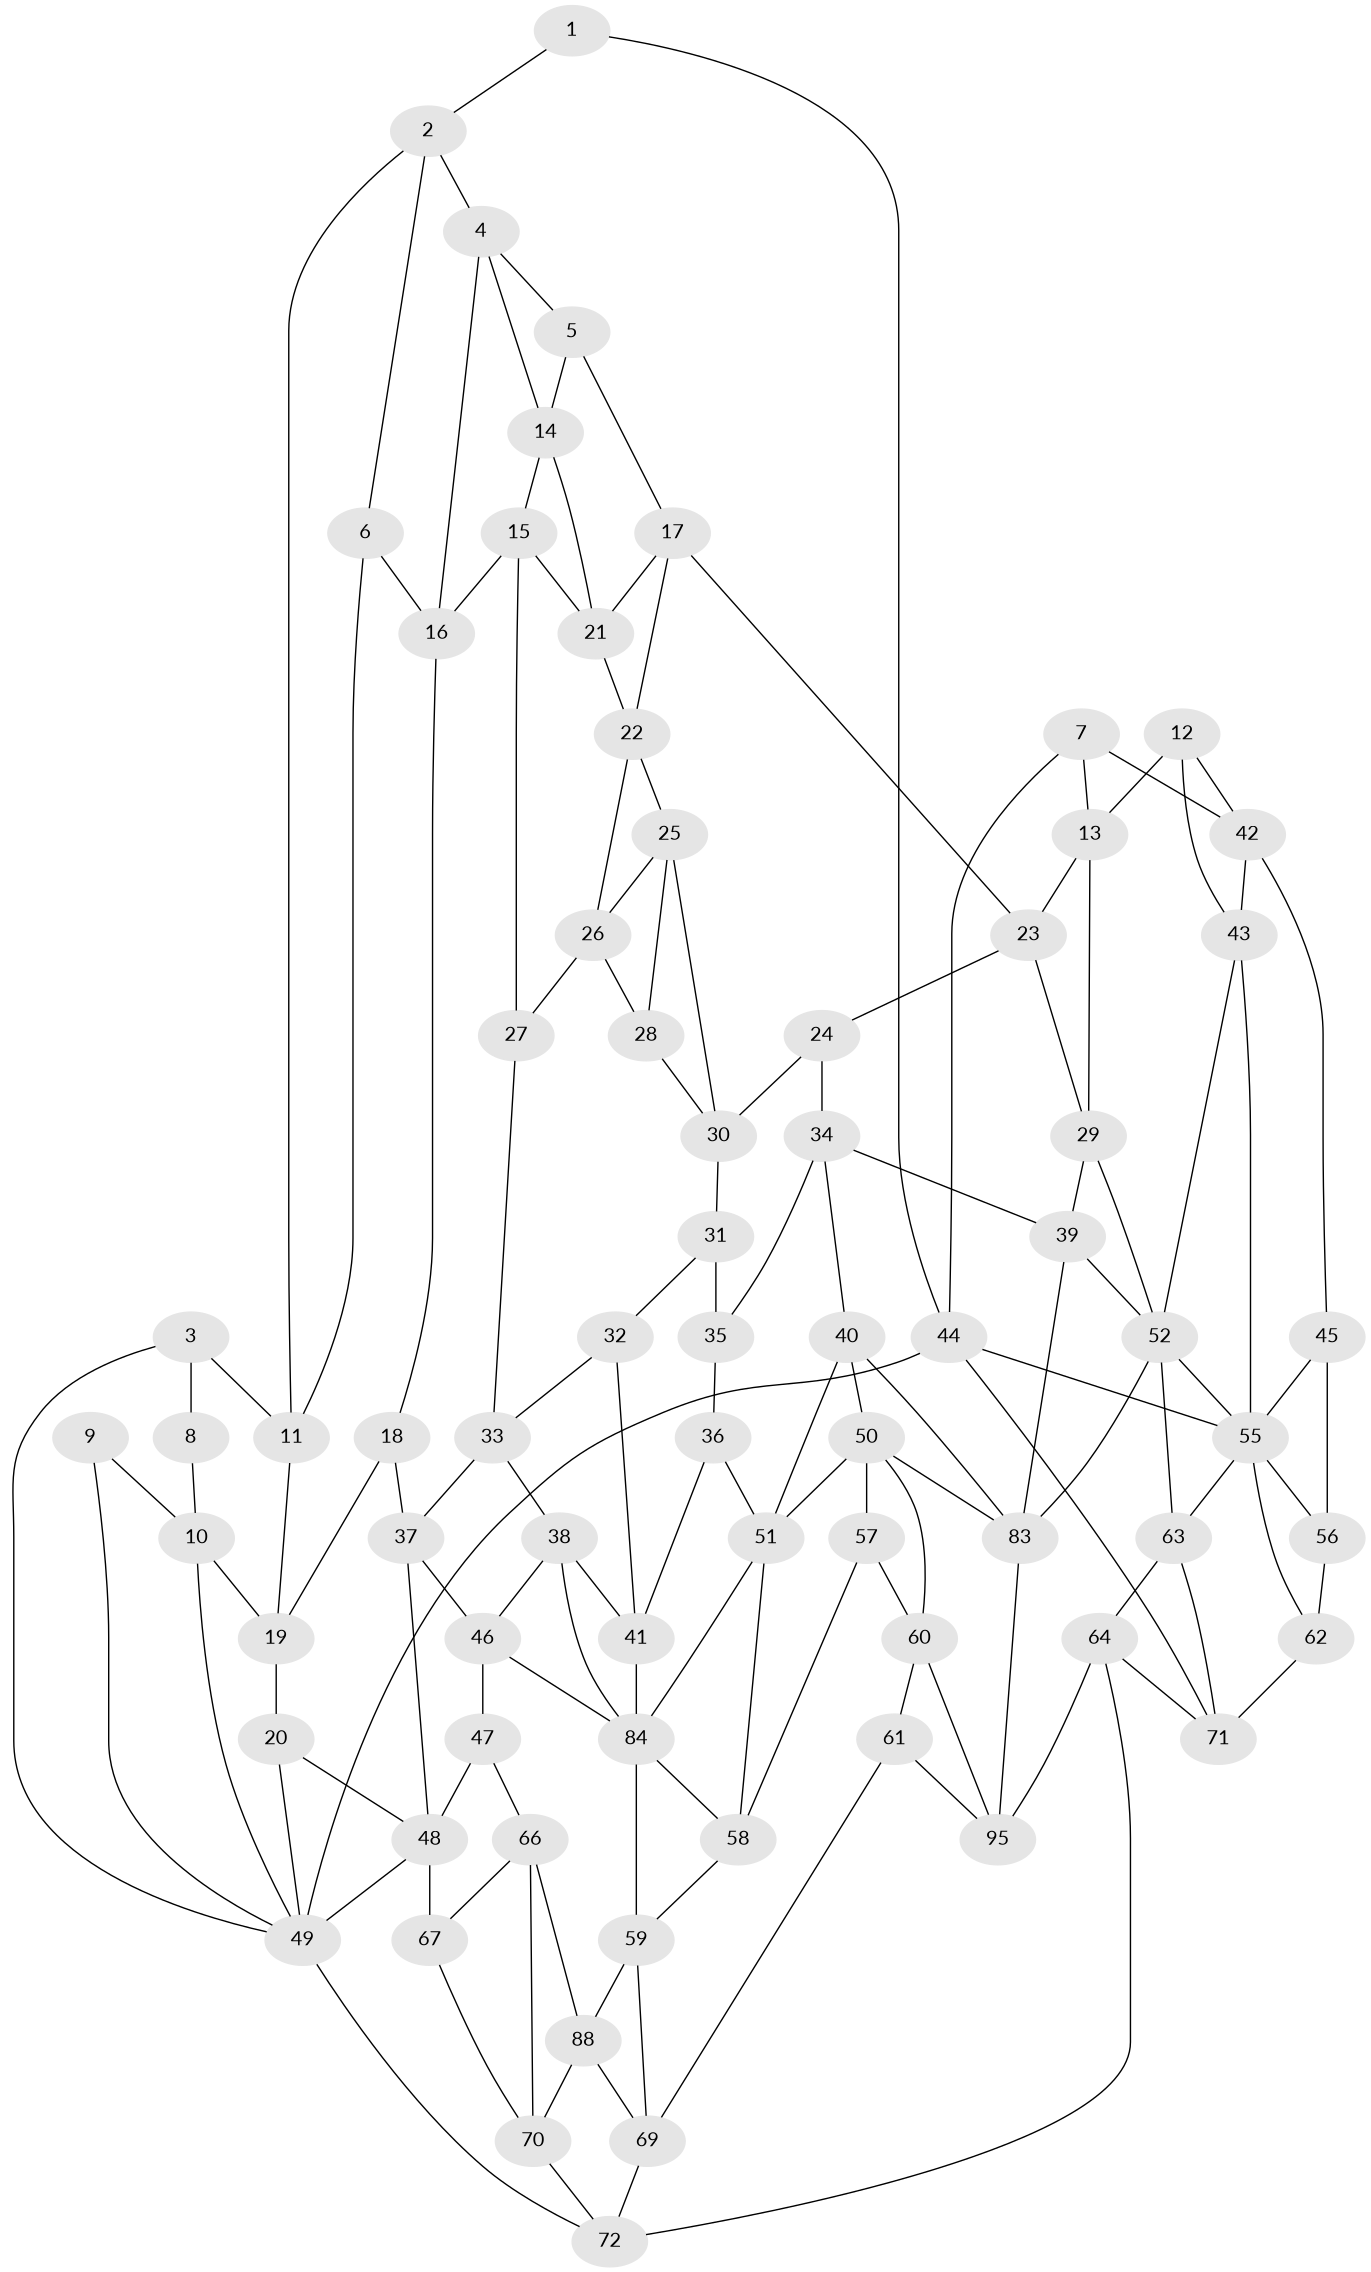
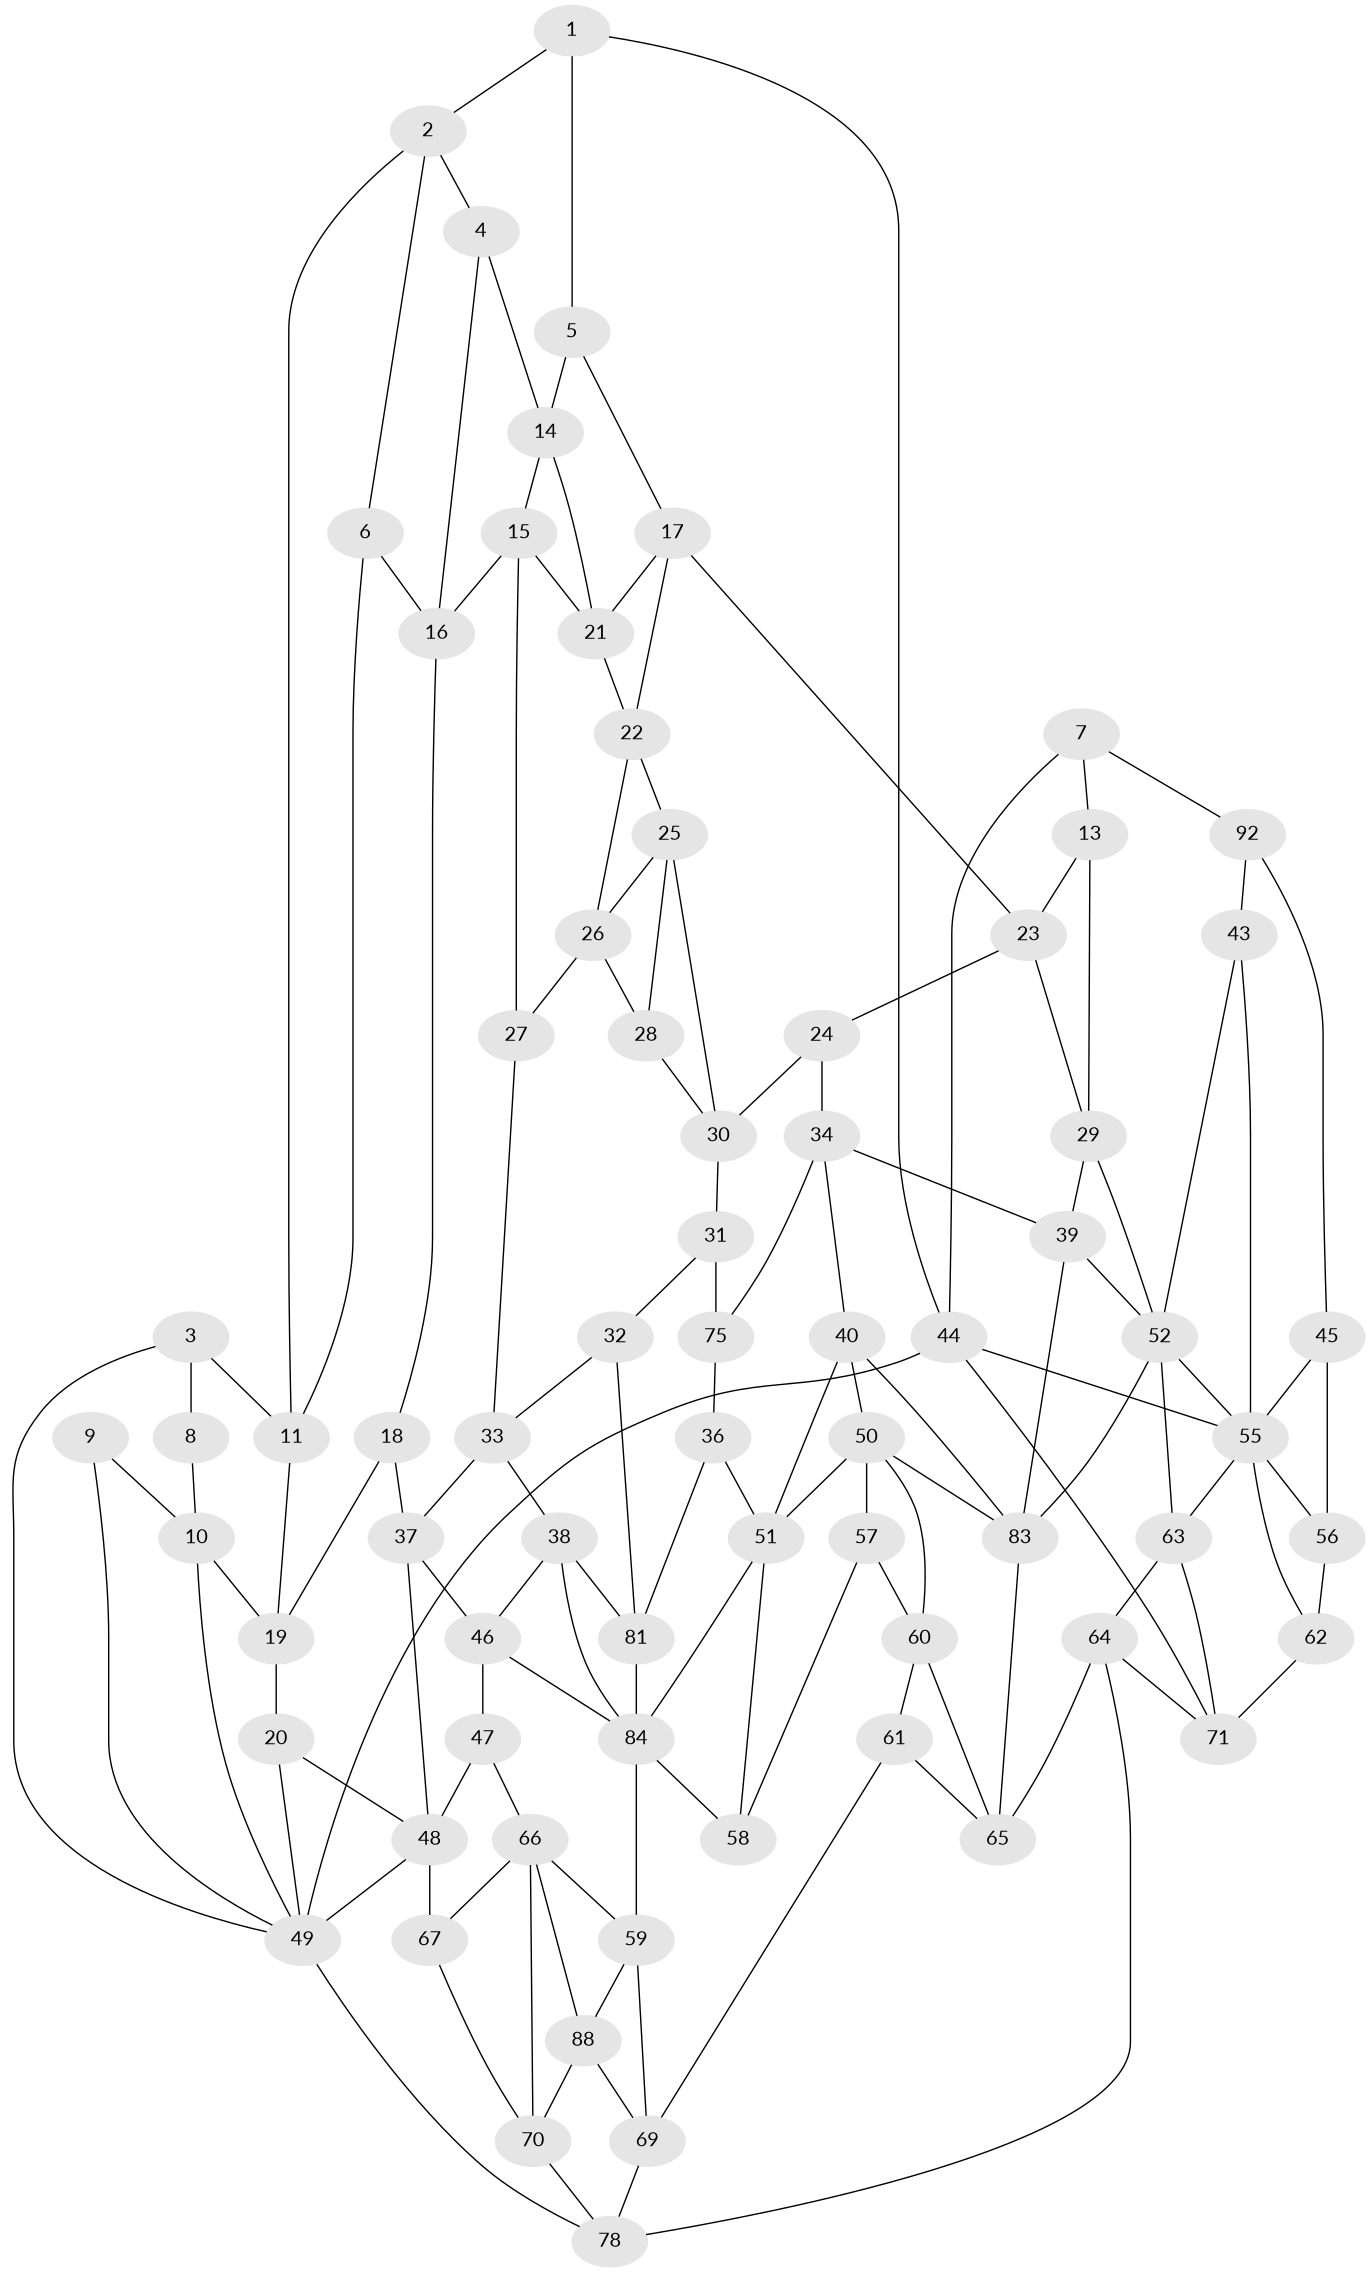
(527, 282) -> (572, 181)
(1182, 734) -> none
(1248, 835) -> (1248, 835)
(716, 1337) -> (716, 1337)
(636, 1639) -> (636, 1639)
(998, 1840) -> (998, 1840)
(687, 1890) -> (583, 1890)
(610, 2242) -> (610, 2242)
